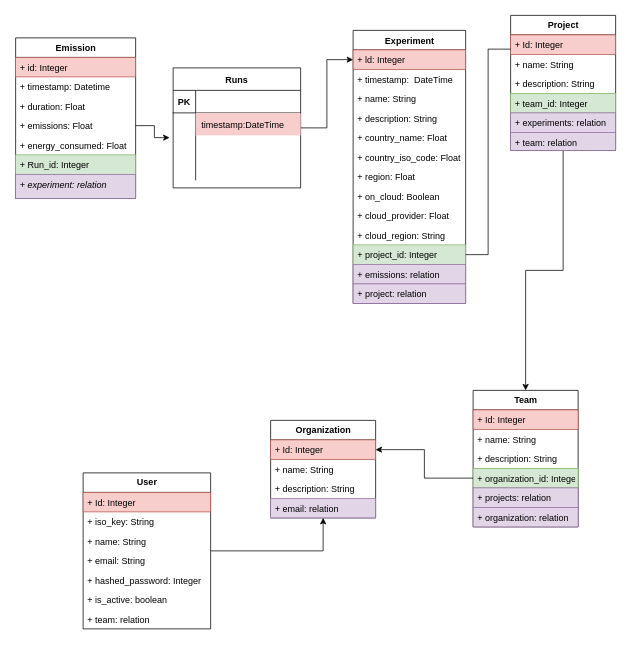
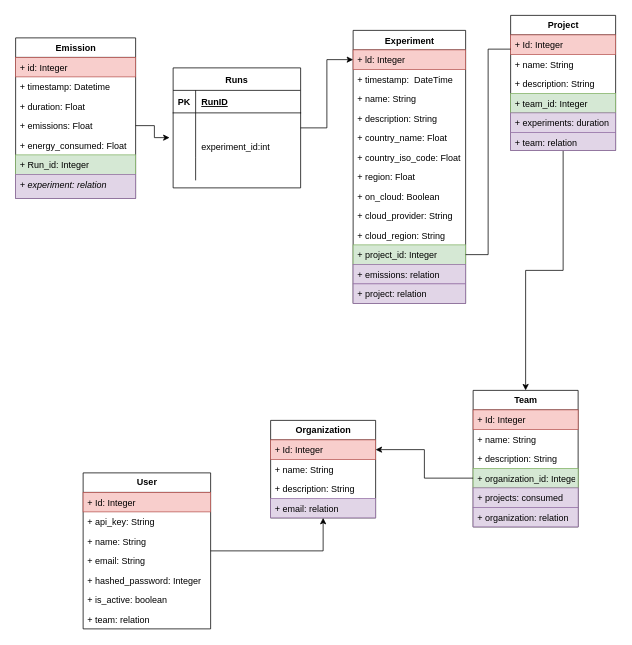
none -> (248, 102)
(565, 123) -> (567, 123)
(248, 124) -> none
none -> (248, 147)
(408, 216) -> (410, 216)
(522, 498) -> (524, 498)
(124, 522) -> (124, 522)
